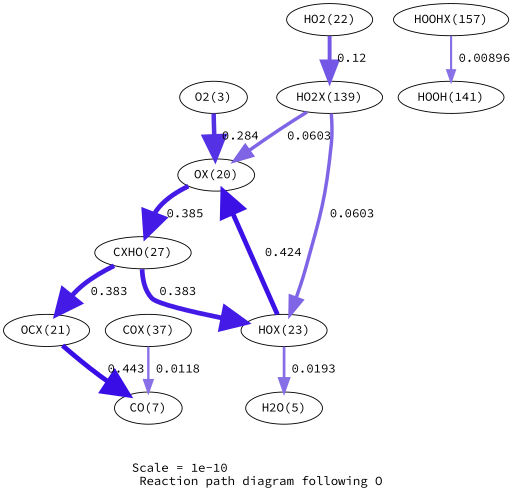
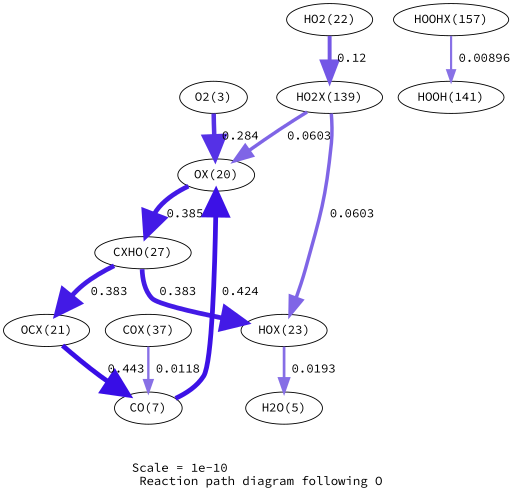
(255, 264) -> (213, 309)
